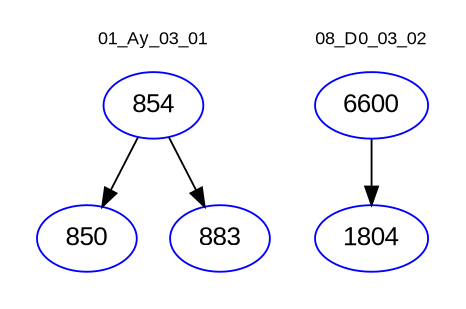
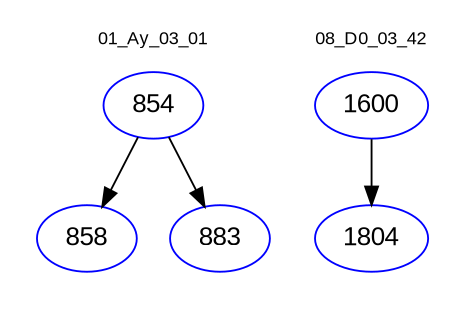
(372, 40) -> (372, 40)
(372, 105) -> (372, 105)
(87, 238) -> (87, 238)
